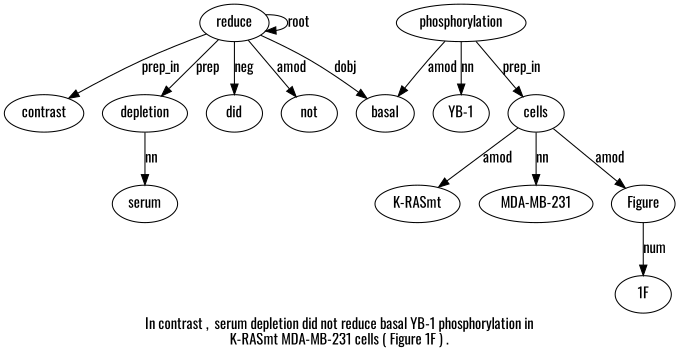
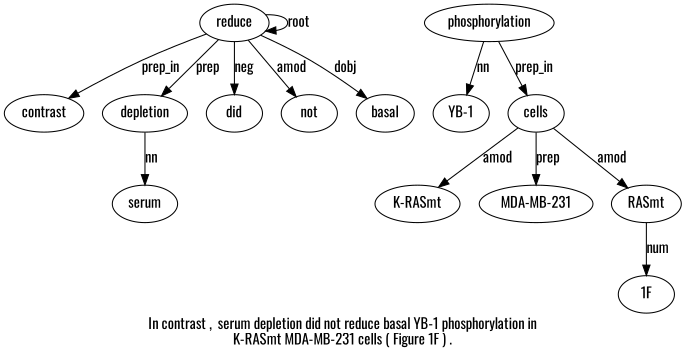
(425, 64) -> none
(543, 159) -> (548, 159)
(643, 204) -> (646, 204)
